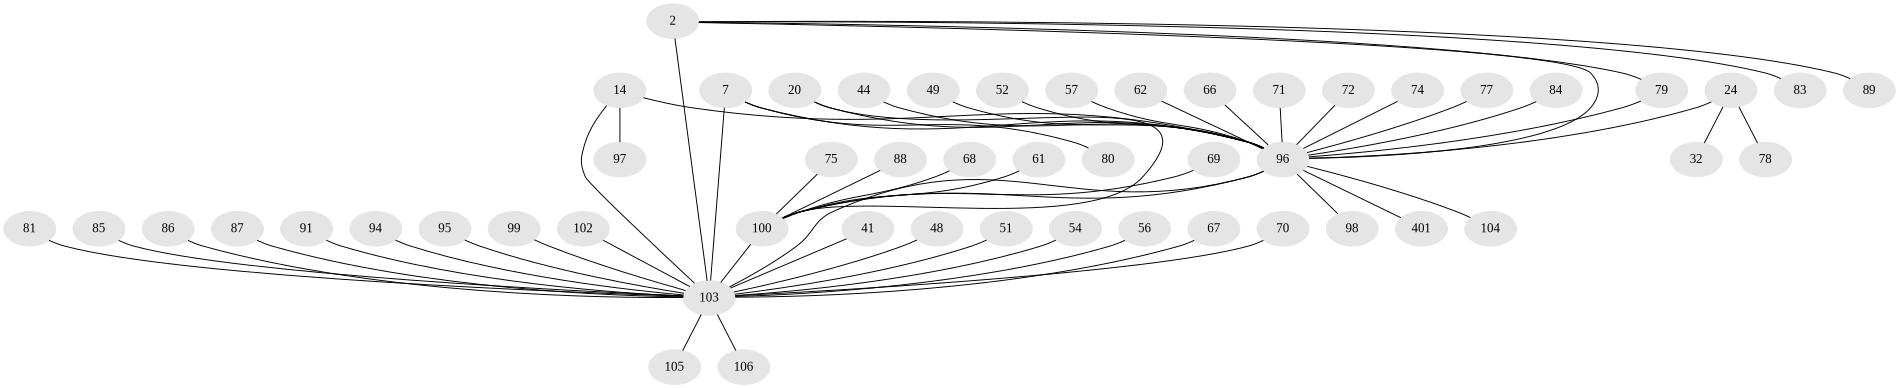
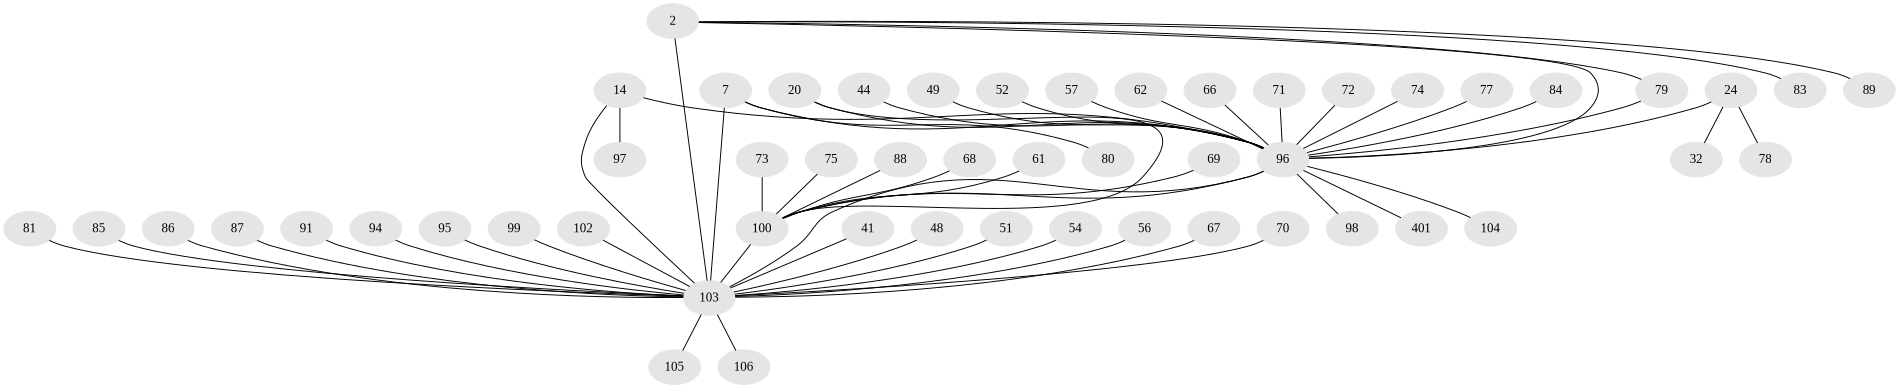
none -> (762, 160)
